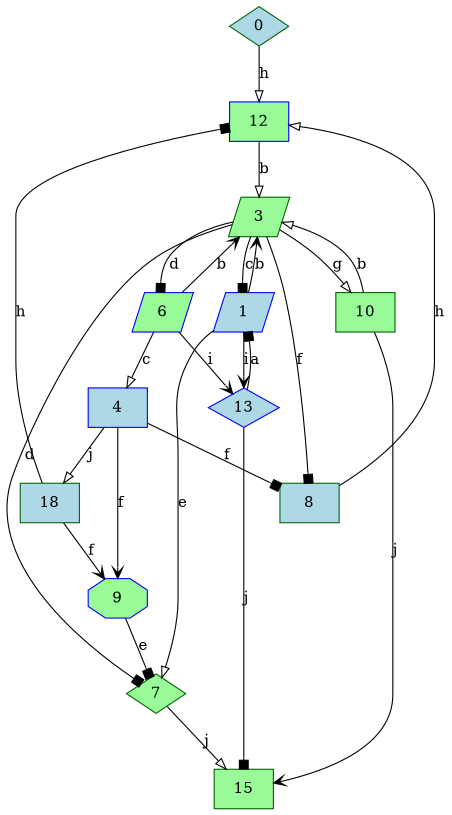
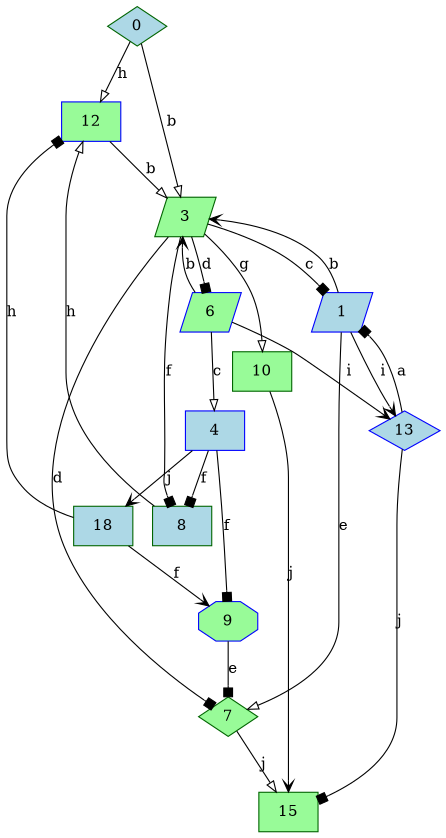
(339, 248) -> (160, 115)
(87, 451) -> (156, 481)
(118, 497) -> (223, 520)
